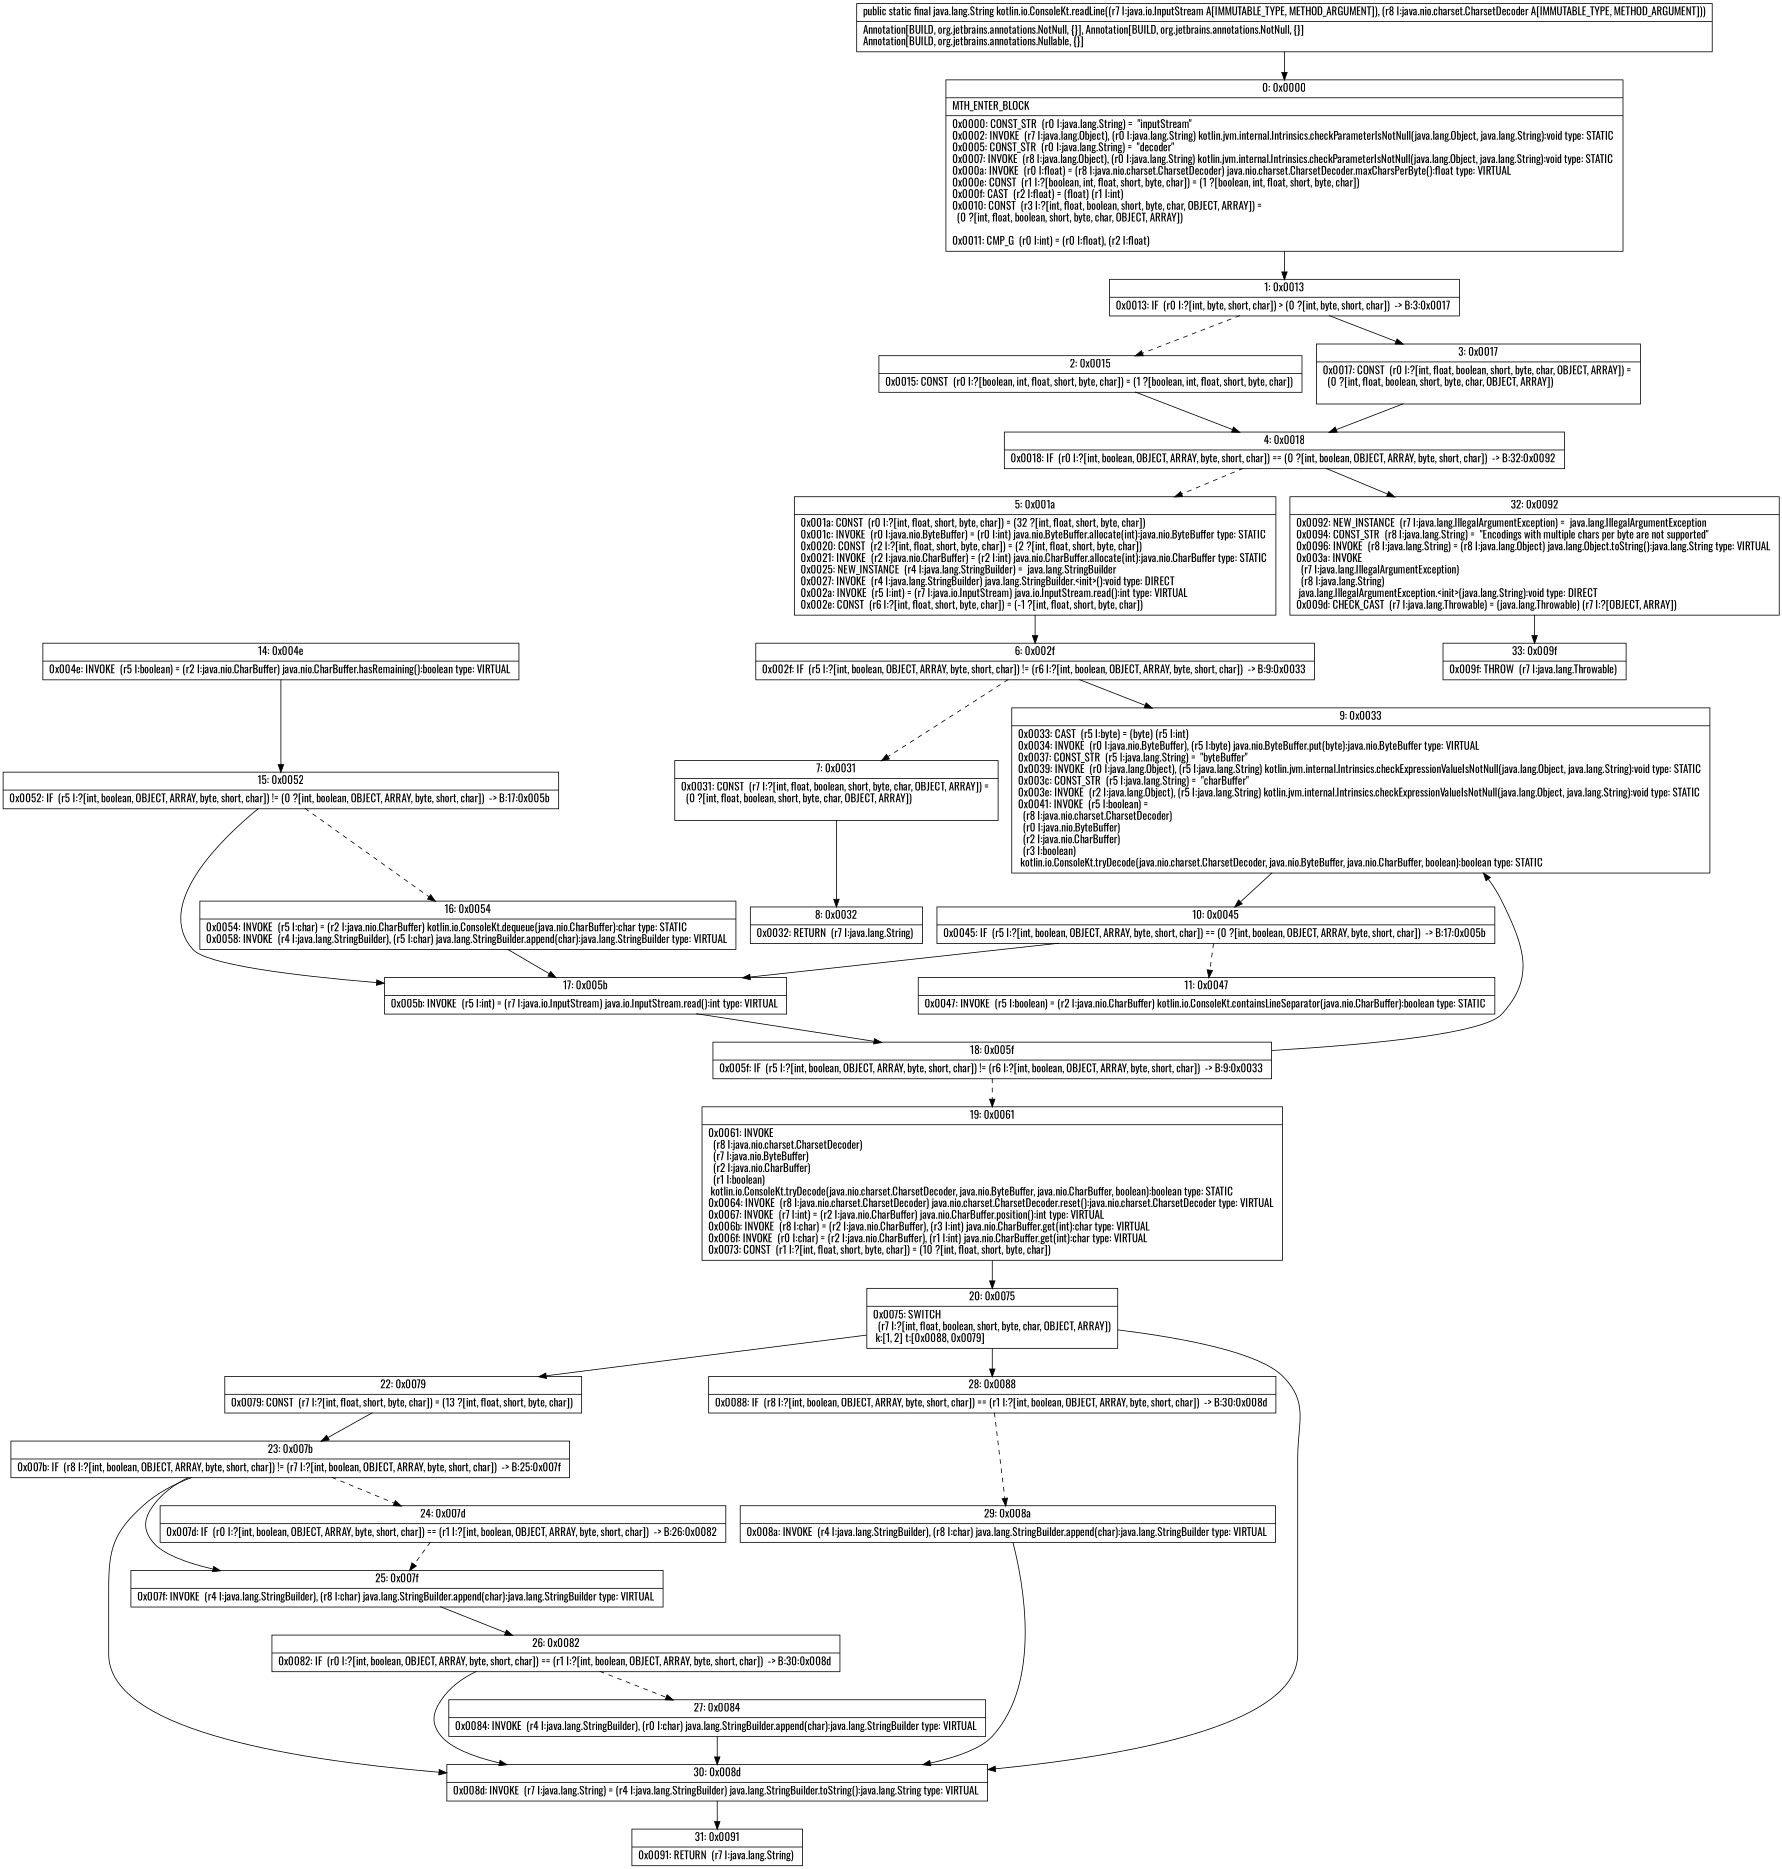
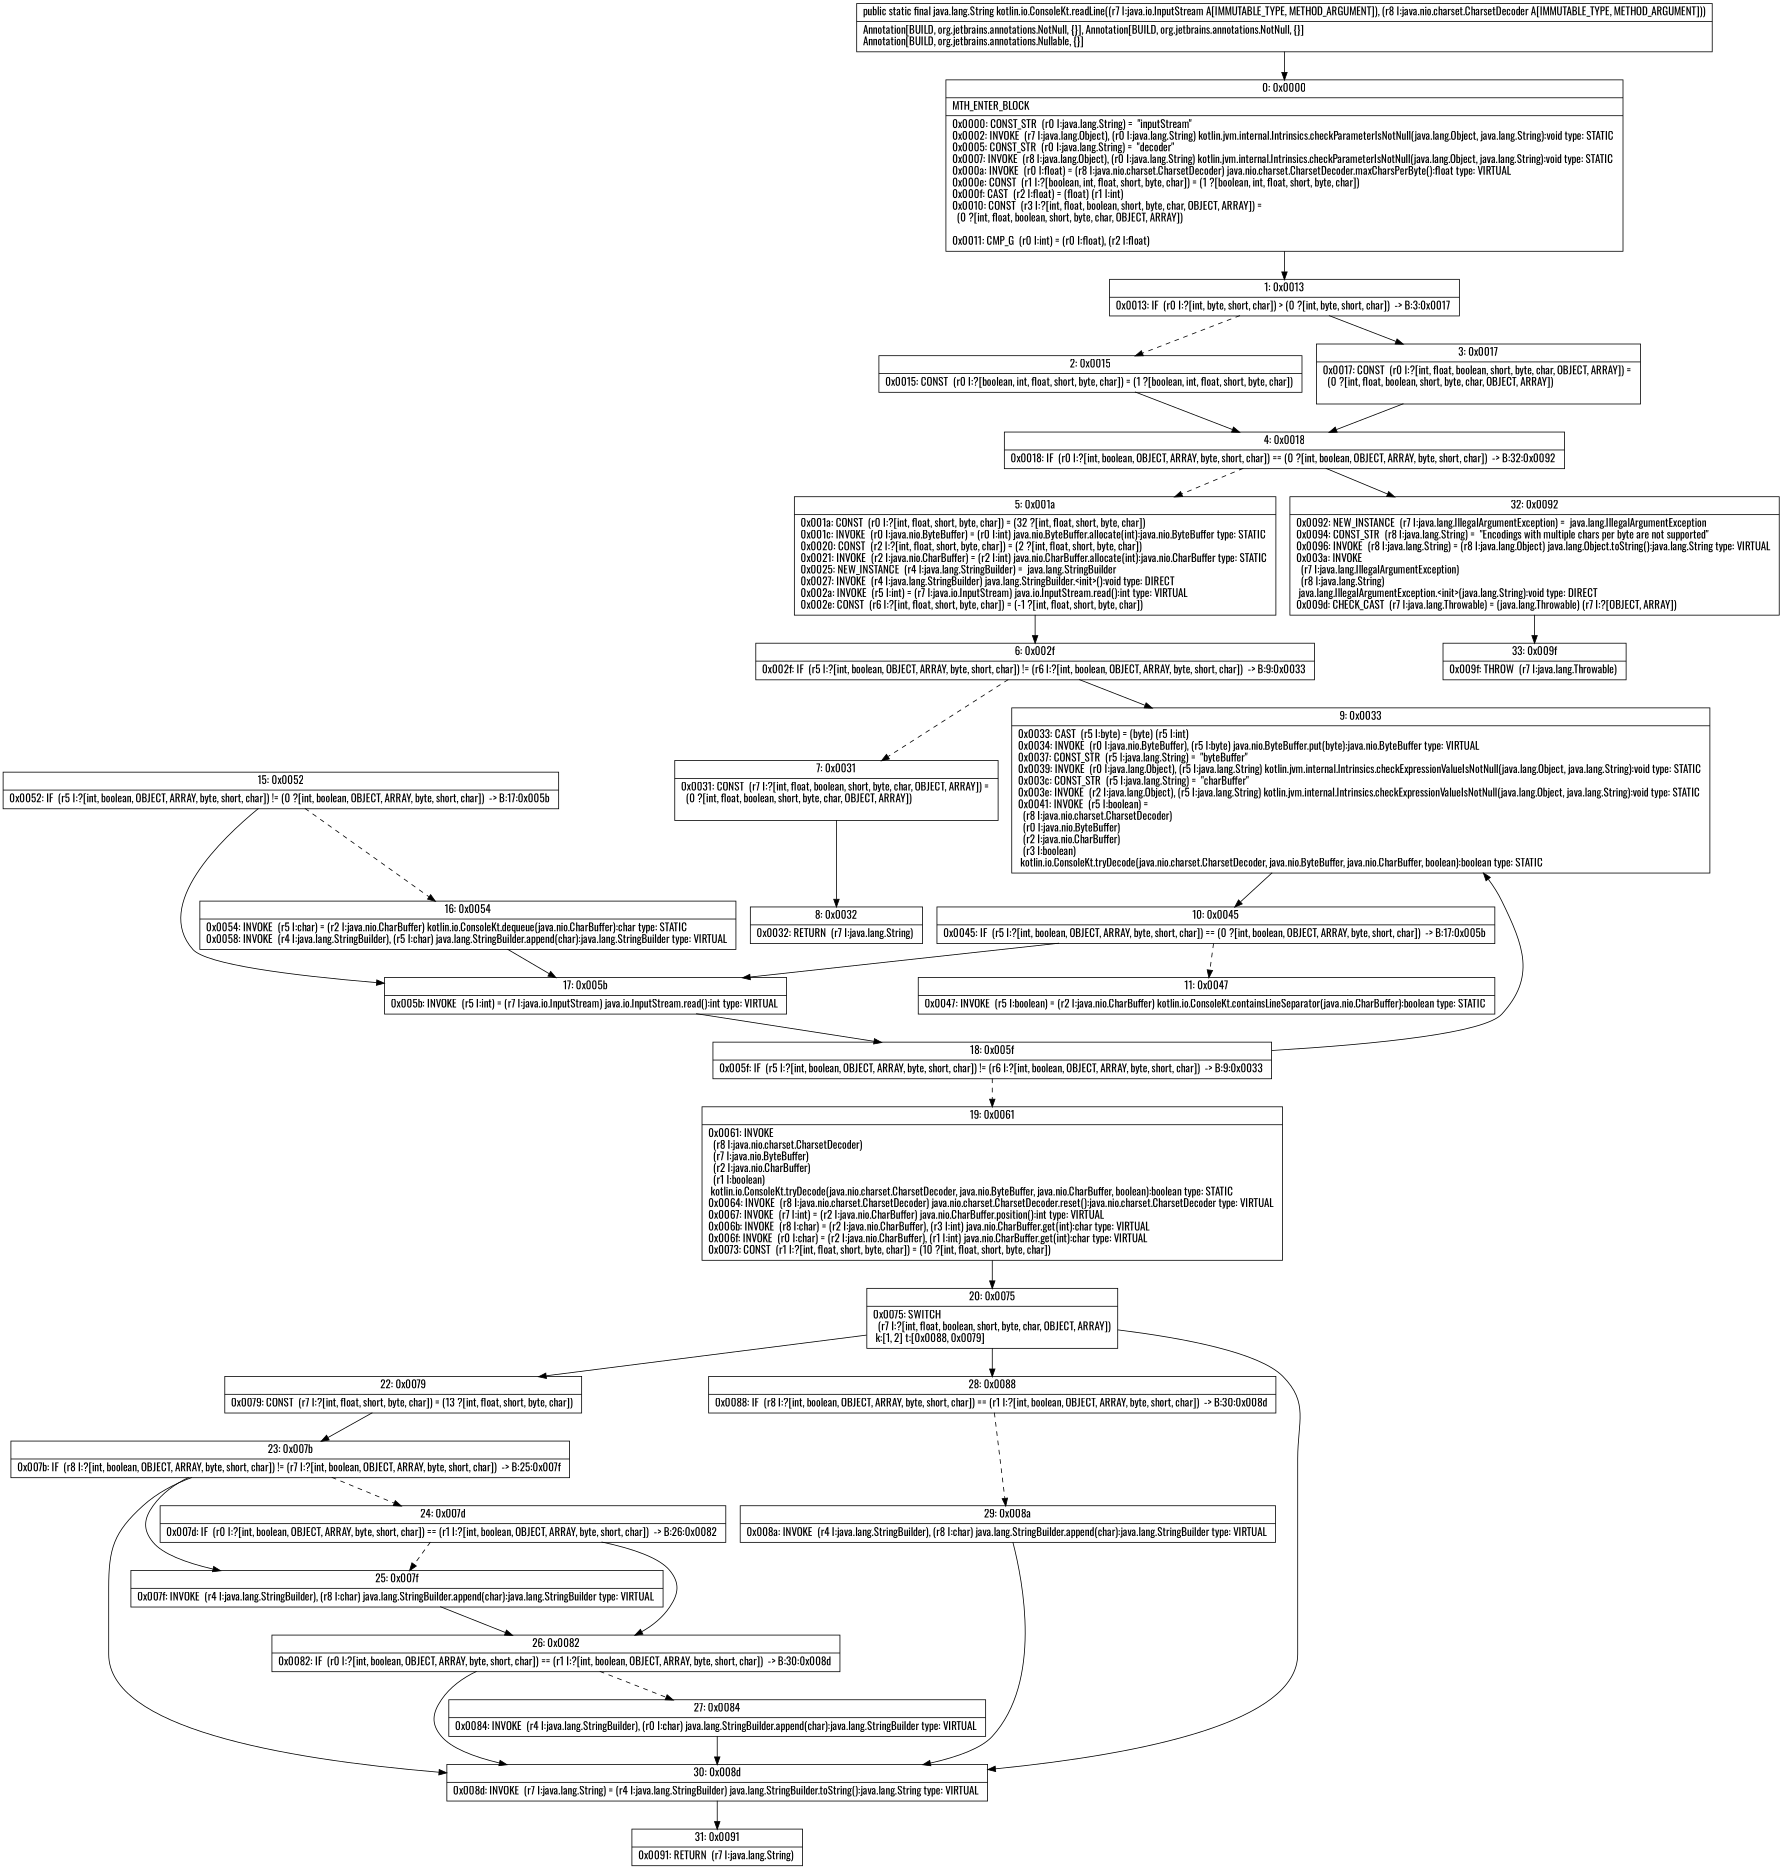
(281, 662) -> none
none -> (671, 1572)
